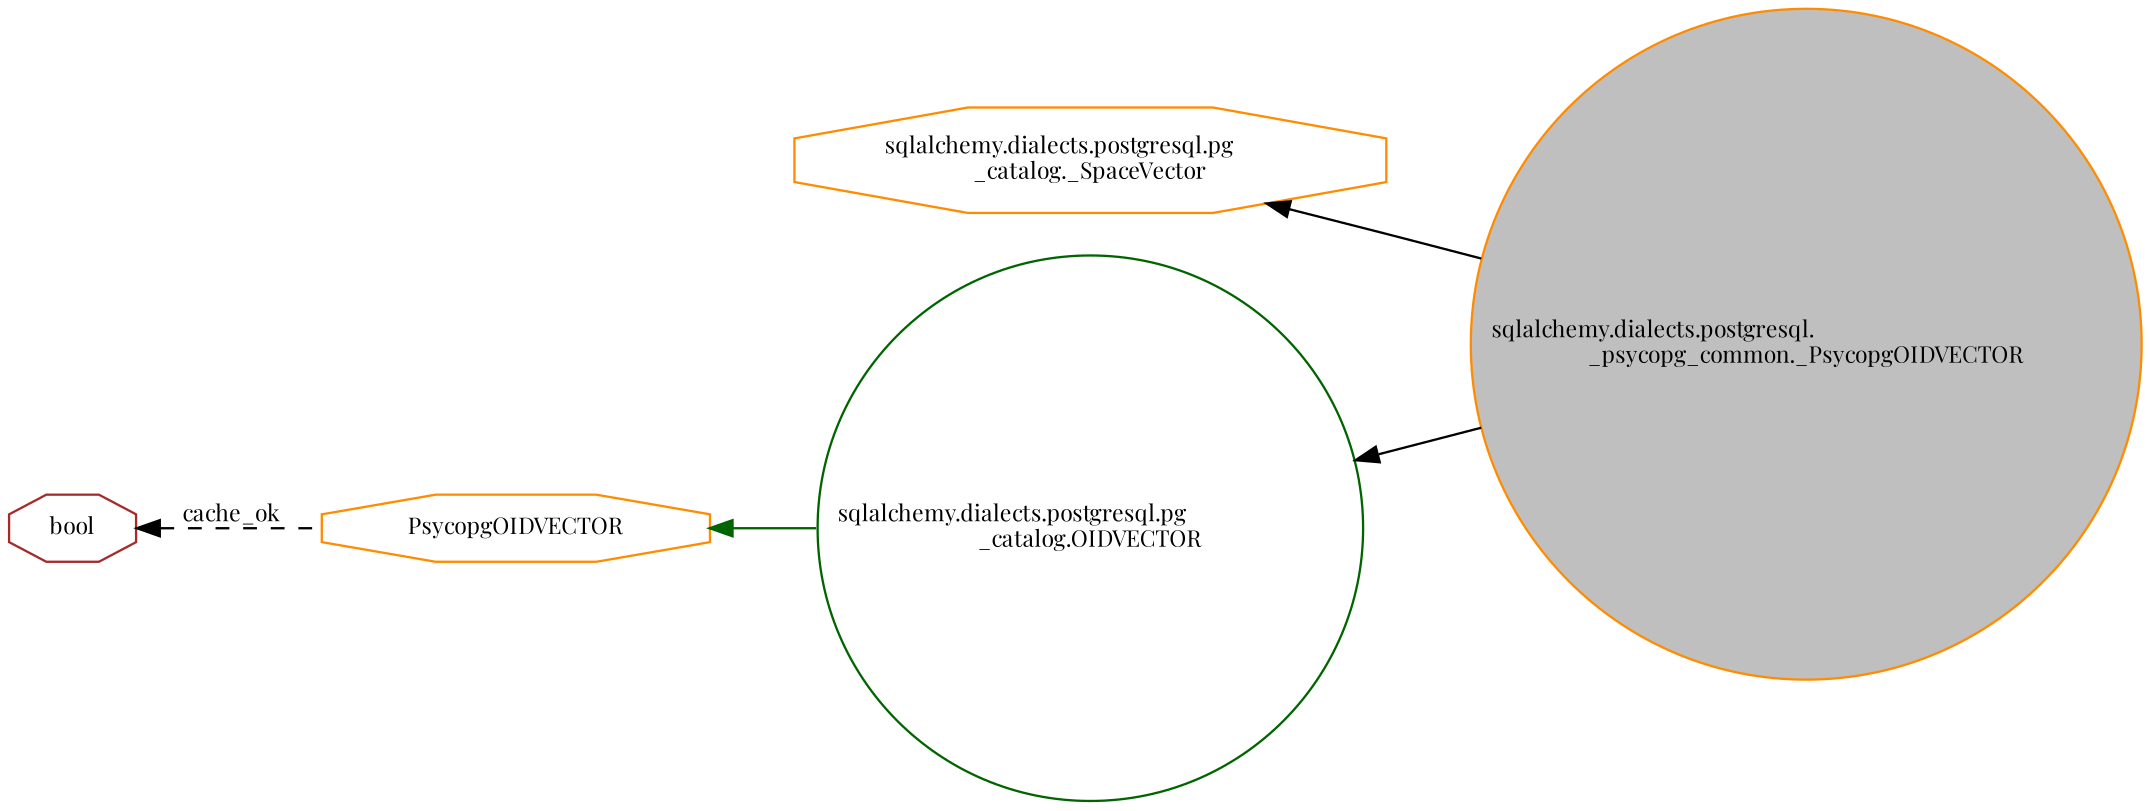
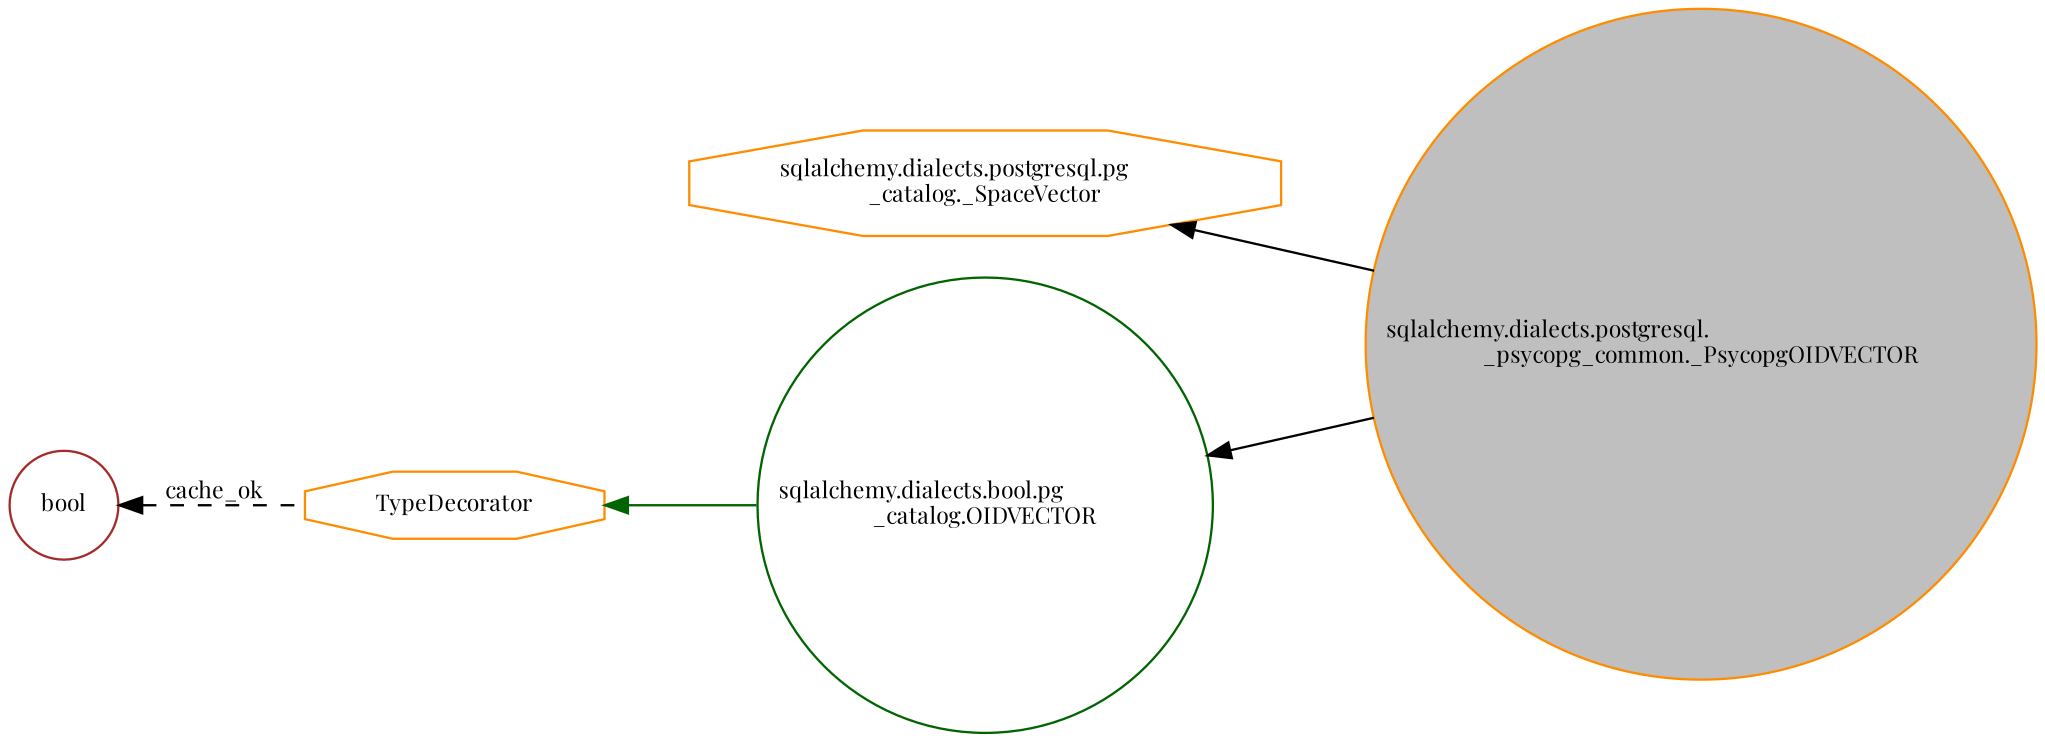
(73, 528) -> (64, 505)
(516, 528) -> (455, 505)
(1090, 528) -> (985, 505)
